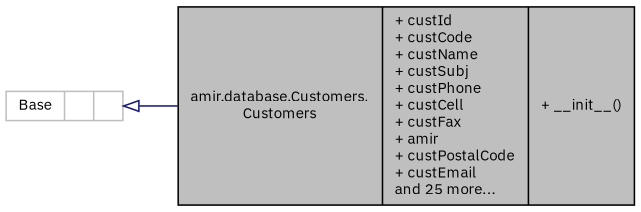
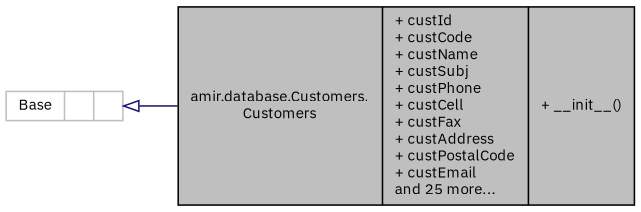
(417, 139) -> (445, 139)
